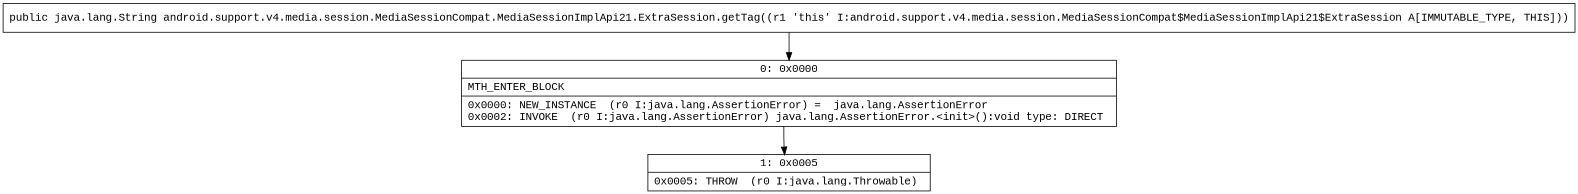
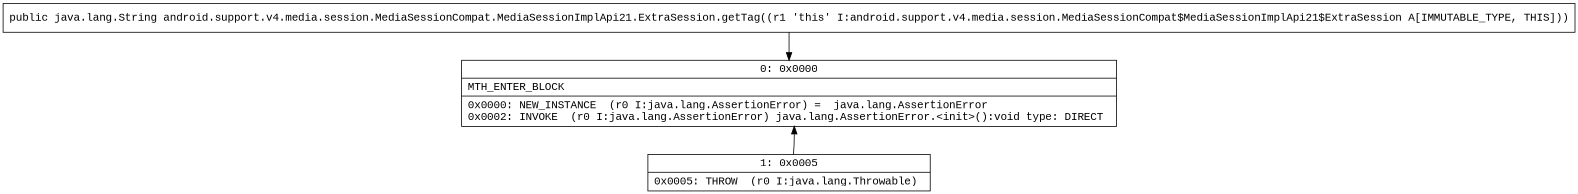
(784, 137) -> (794, 144)
